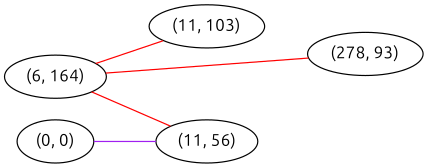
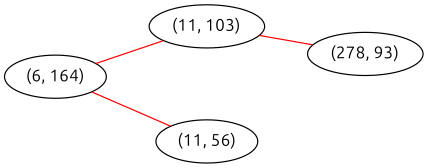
(207, 66) -> (286, 40)
(55, 141) -> none
